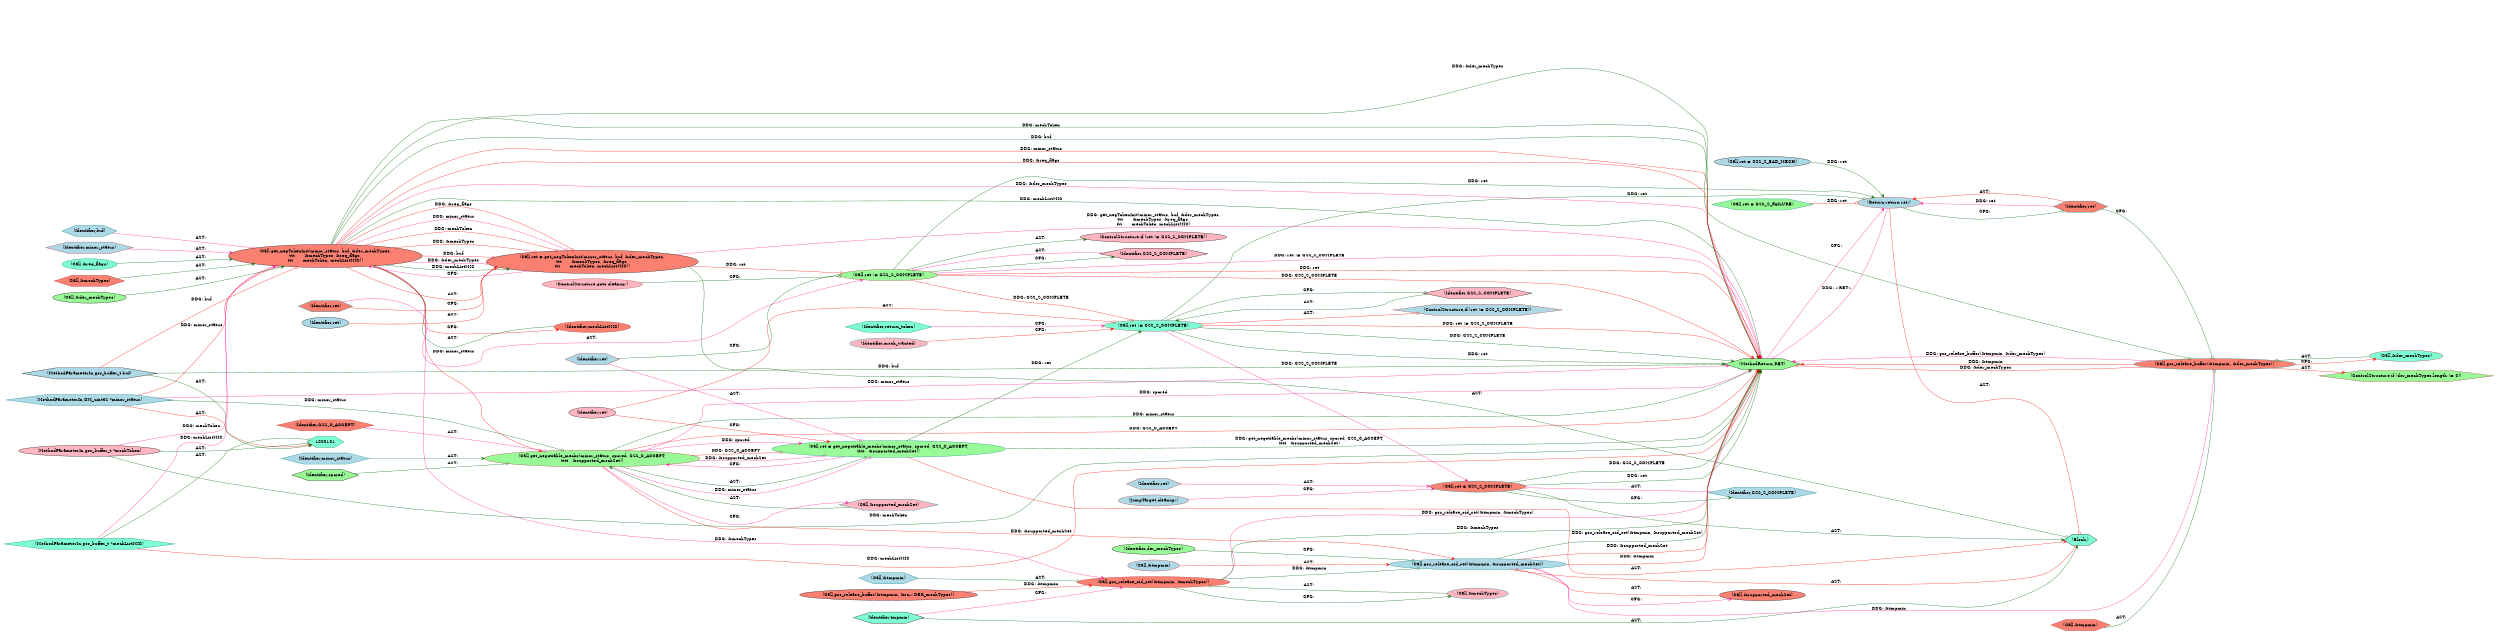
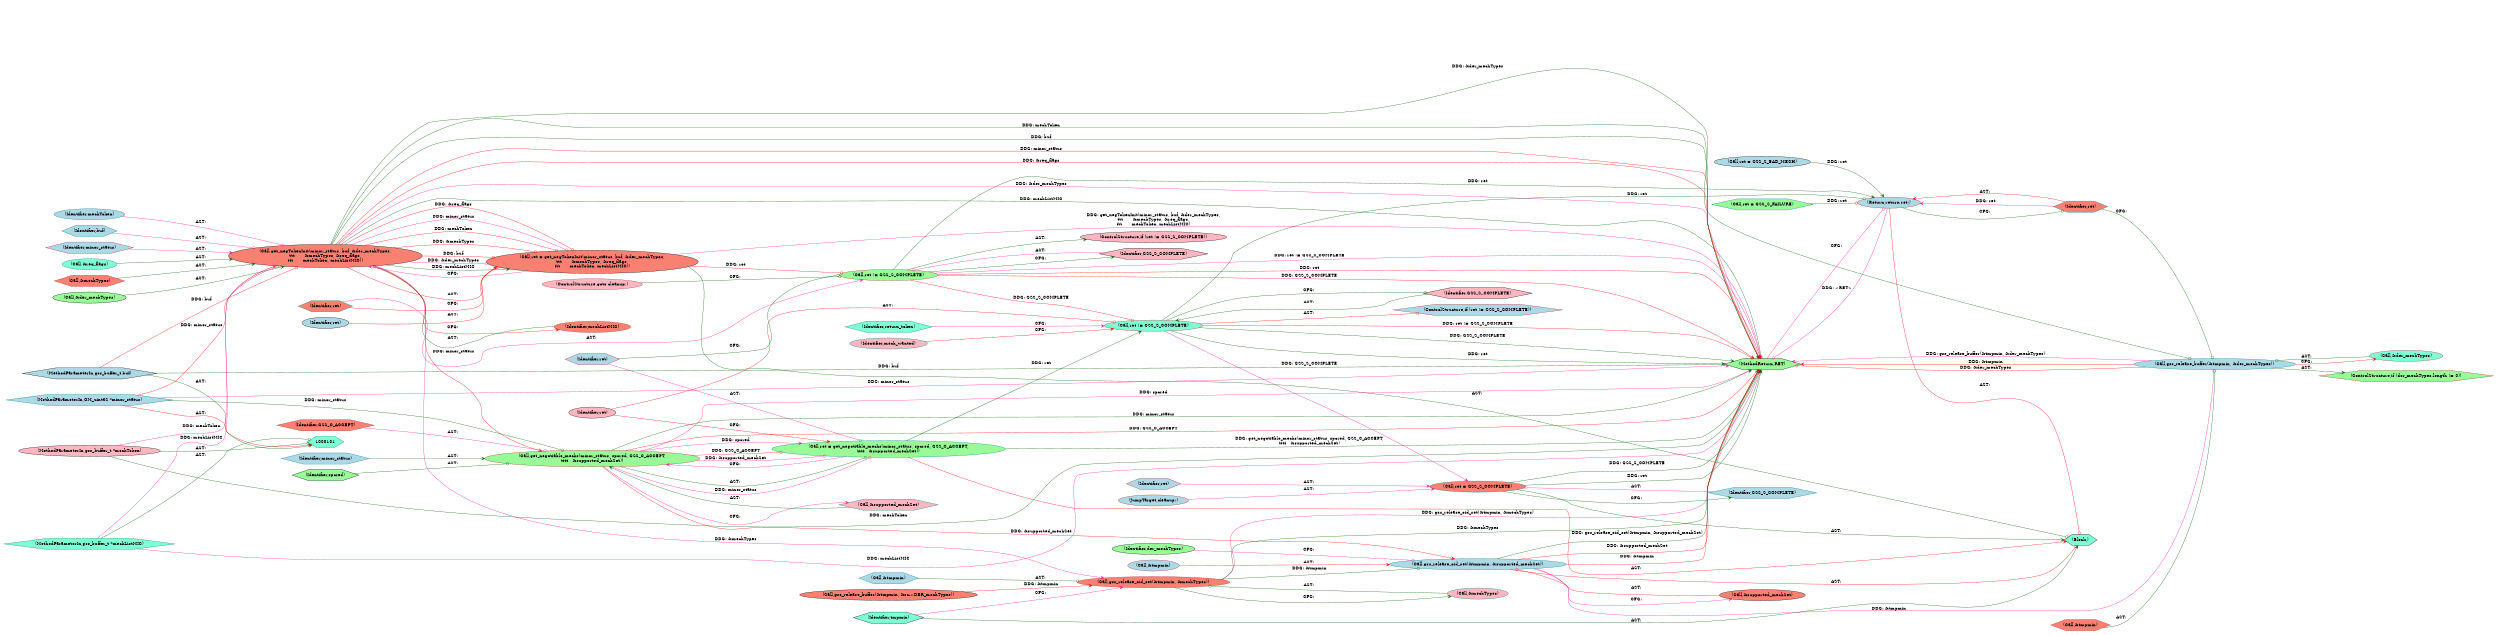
none -> (89, 214)
(1823, 283) -> (1823, 283)
(2215, 364) -> (2215, 364)
(2307, 370) -> (2307, 370)
(1309, 489) -> (1309, 489)
(1303, 555) -> (1303, 555)
(1001, 563) -> (1001, 563)
